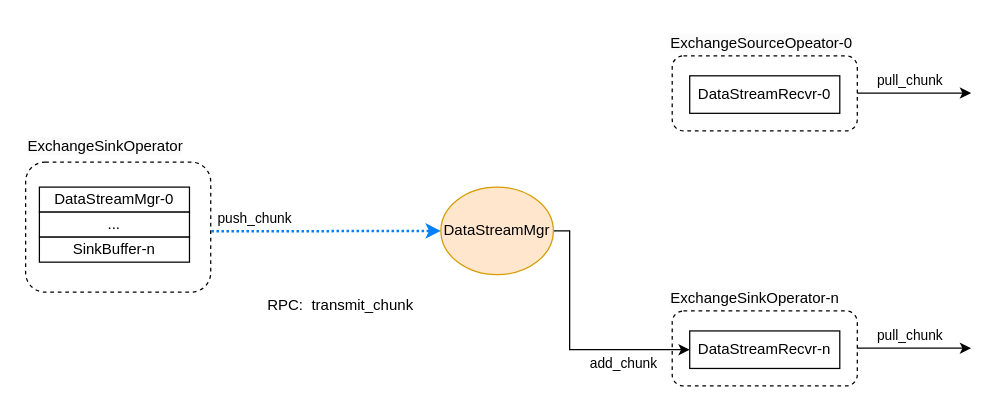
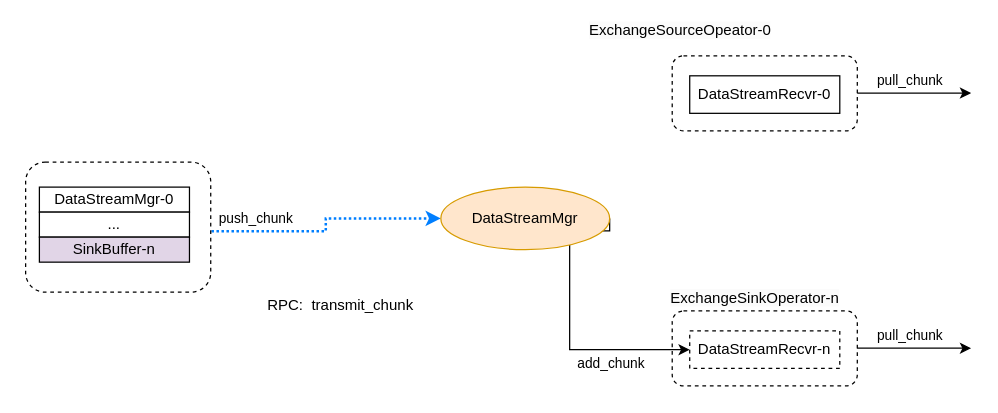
(774, 38) -> (693, 26)
(126, 142) -> none
(497, 231) -> (525, 218)
(114, 249) -> (114, 249)
(764, 349) -> (764, 349)
